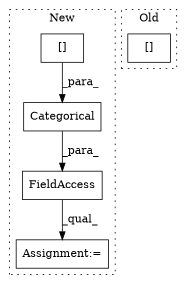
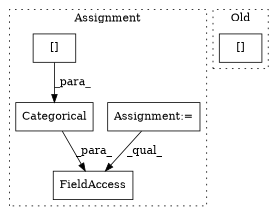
(62, 19) -> (108, 19)
(62, 216) -> (126, 148)
